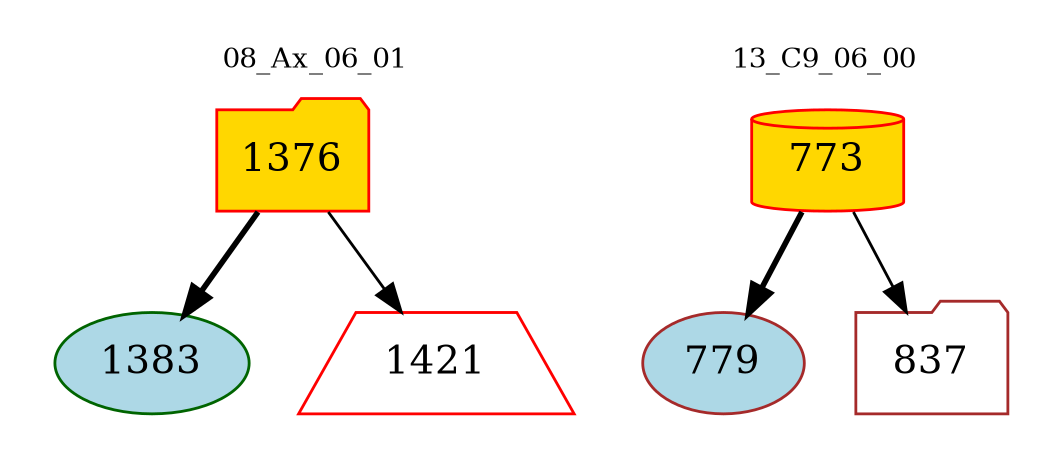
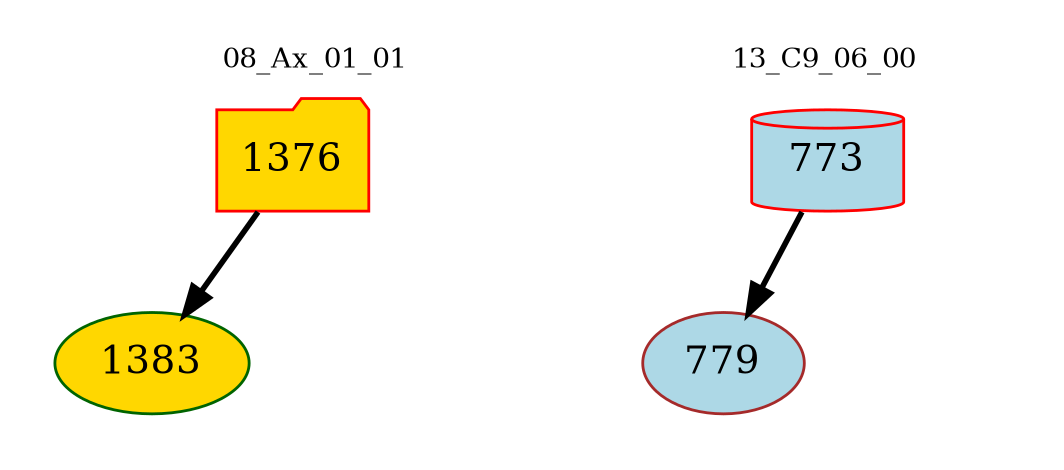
(315, 61) -> (315, 61)
(828, 160) -> (828, 160)
(152, 363) -> (152, 363)
(436, 363) -> none
(932, 363) -> none
